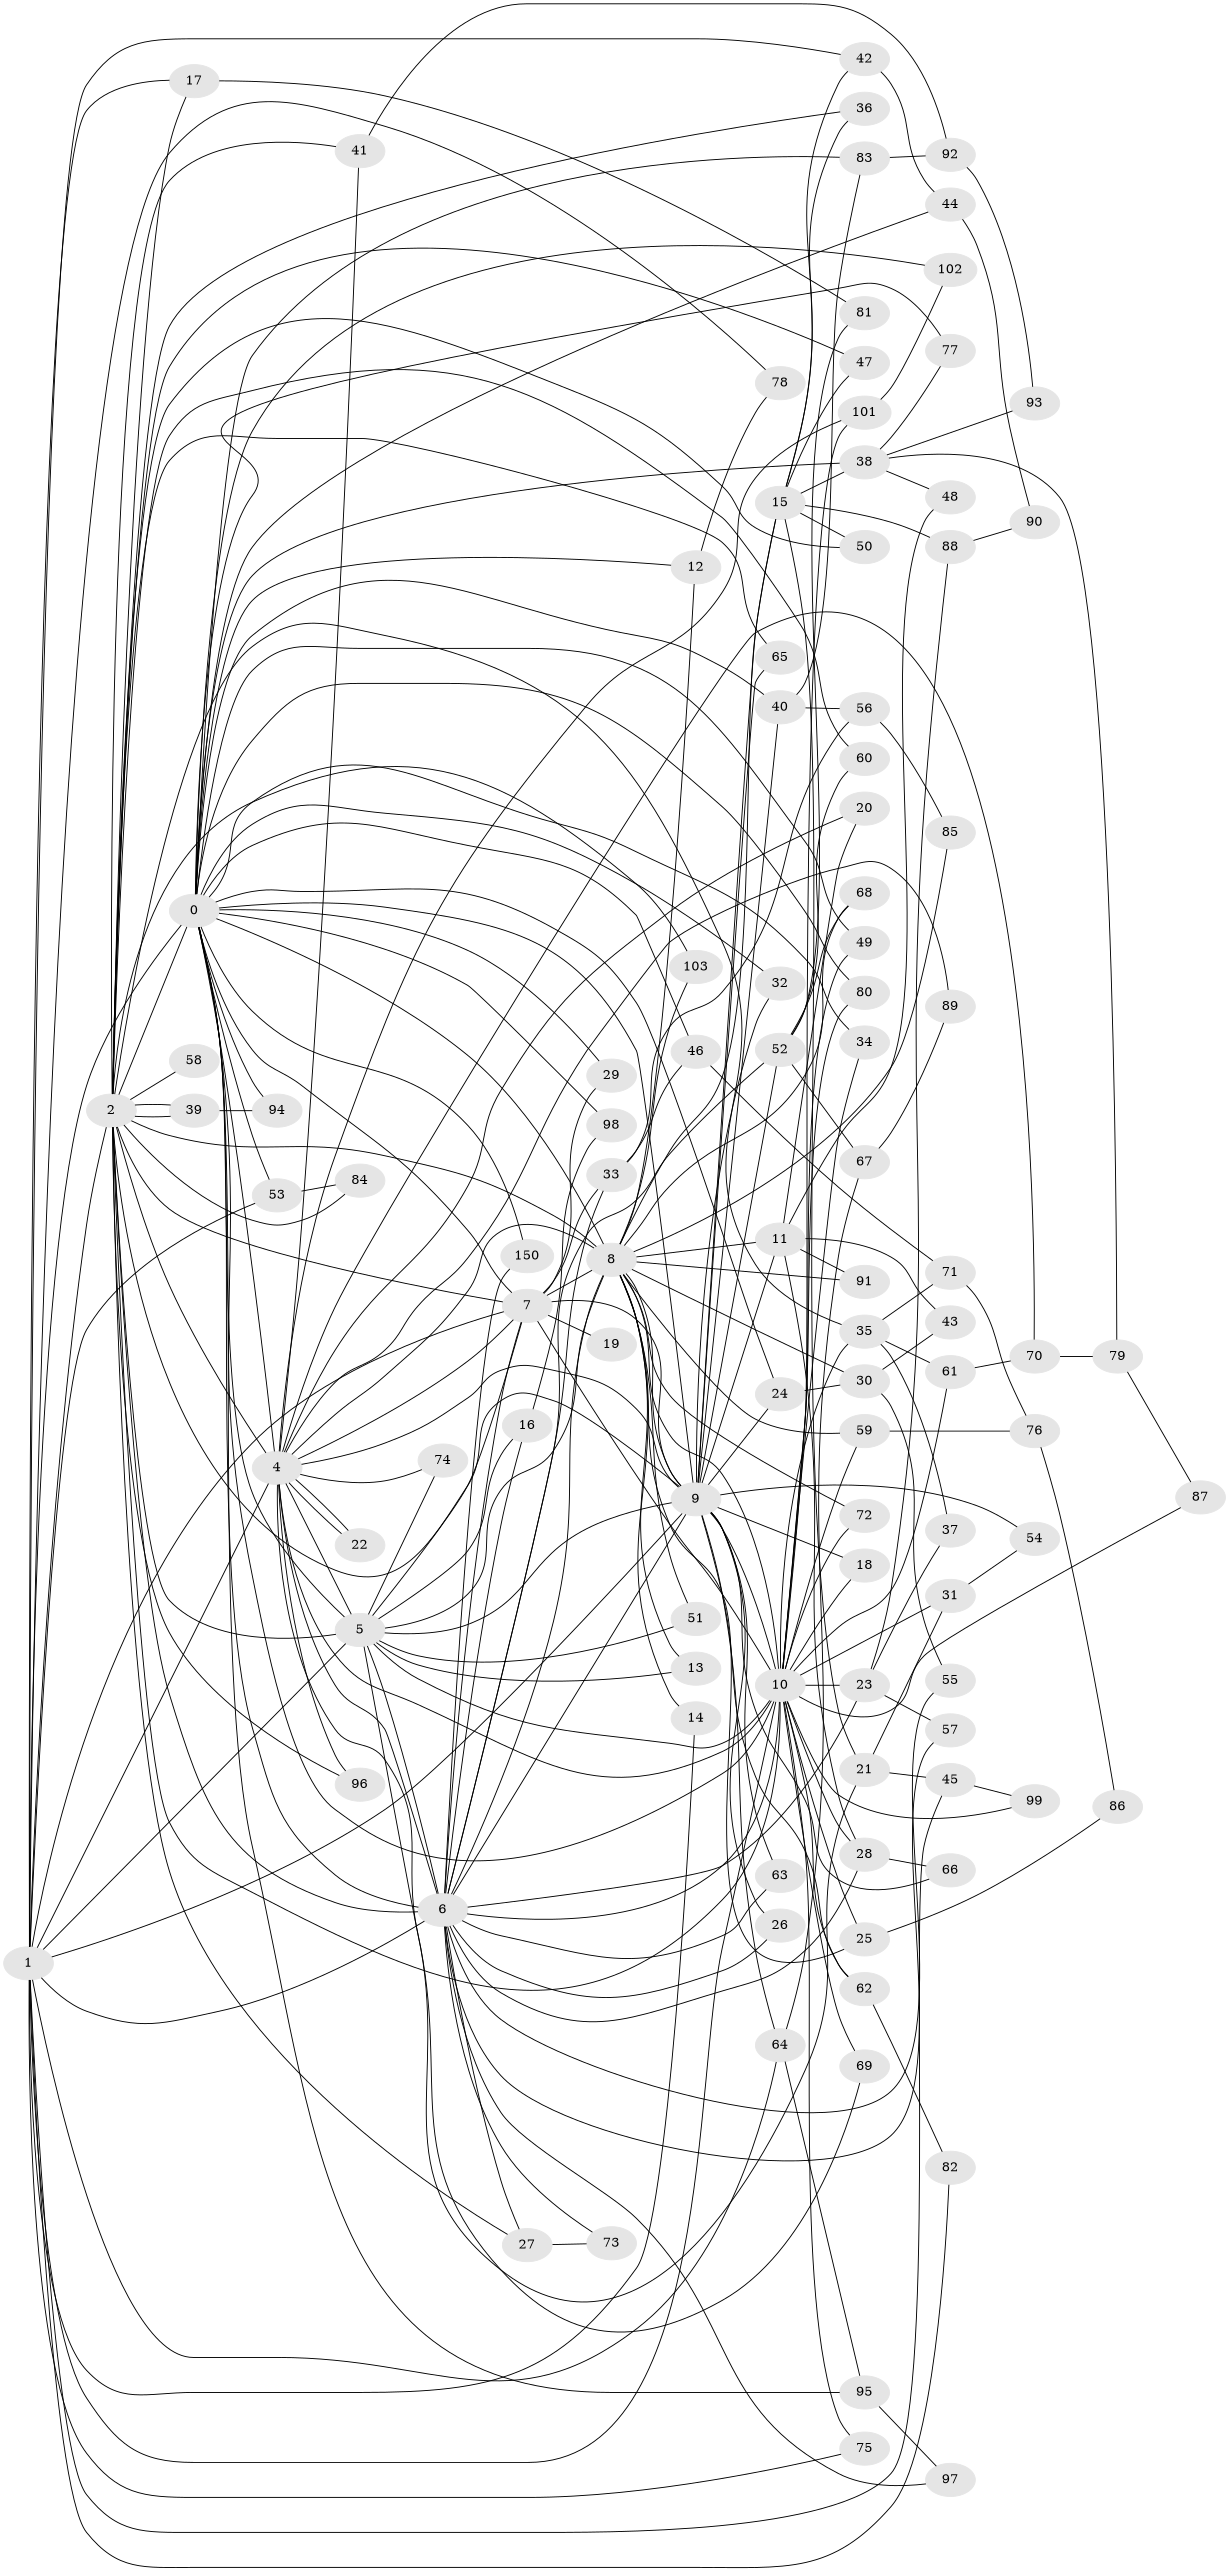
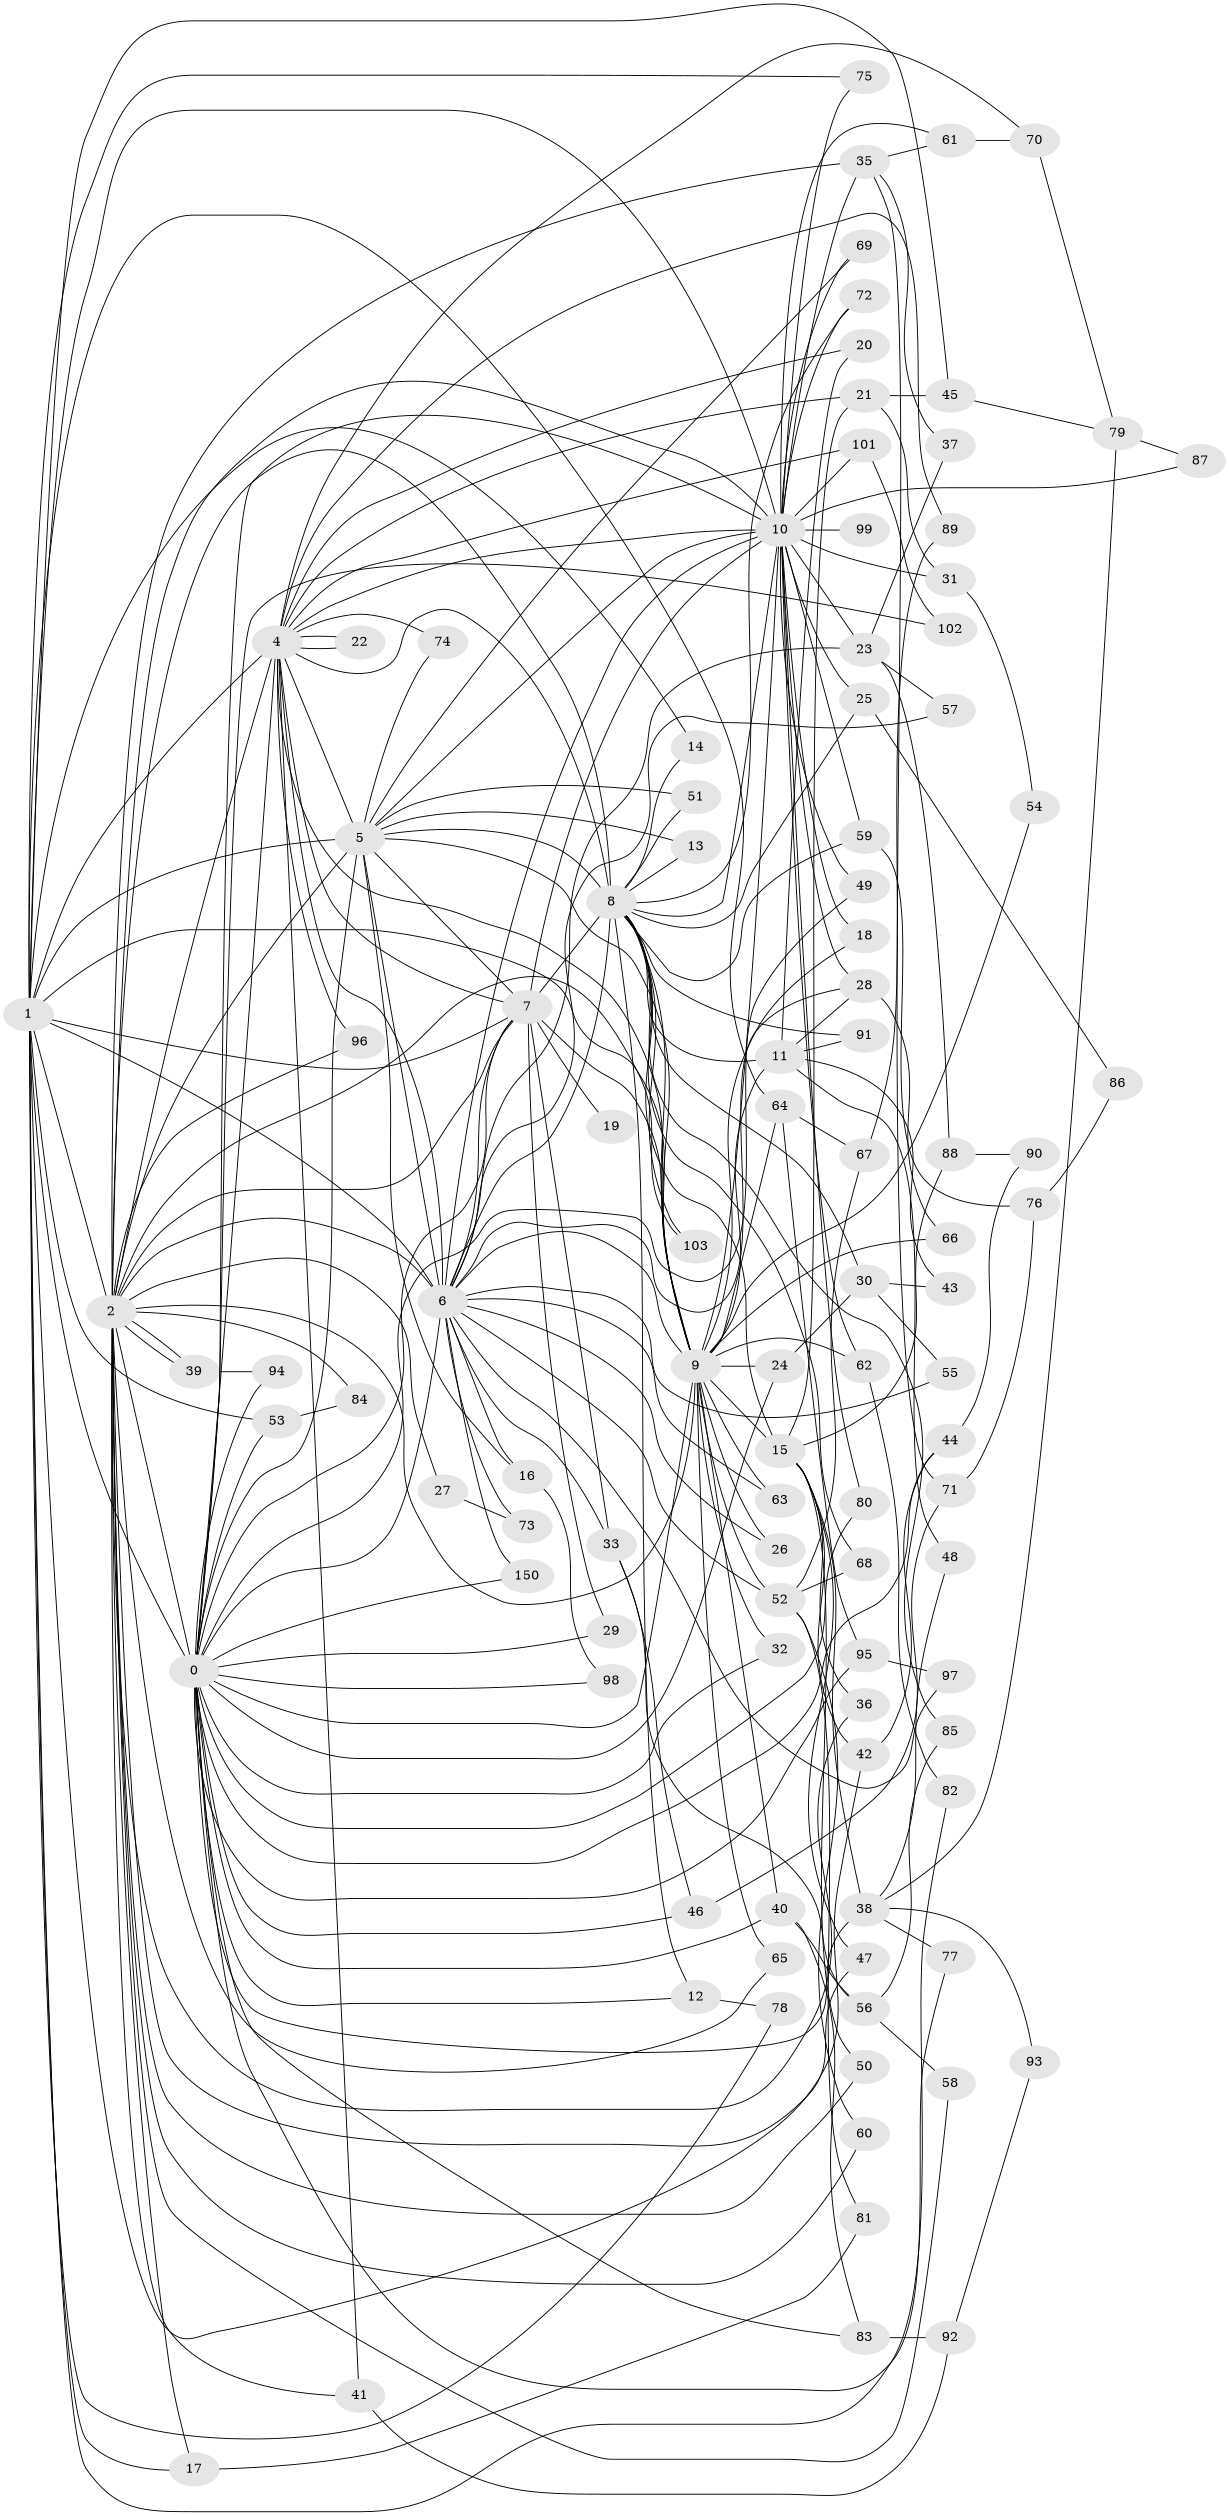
(447, 1039) -> none
(865, 1042) -> none
(993, 1791) -> (1034, 415)
none -> (908, 2046)
(488, 2133) -> none
